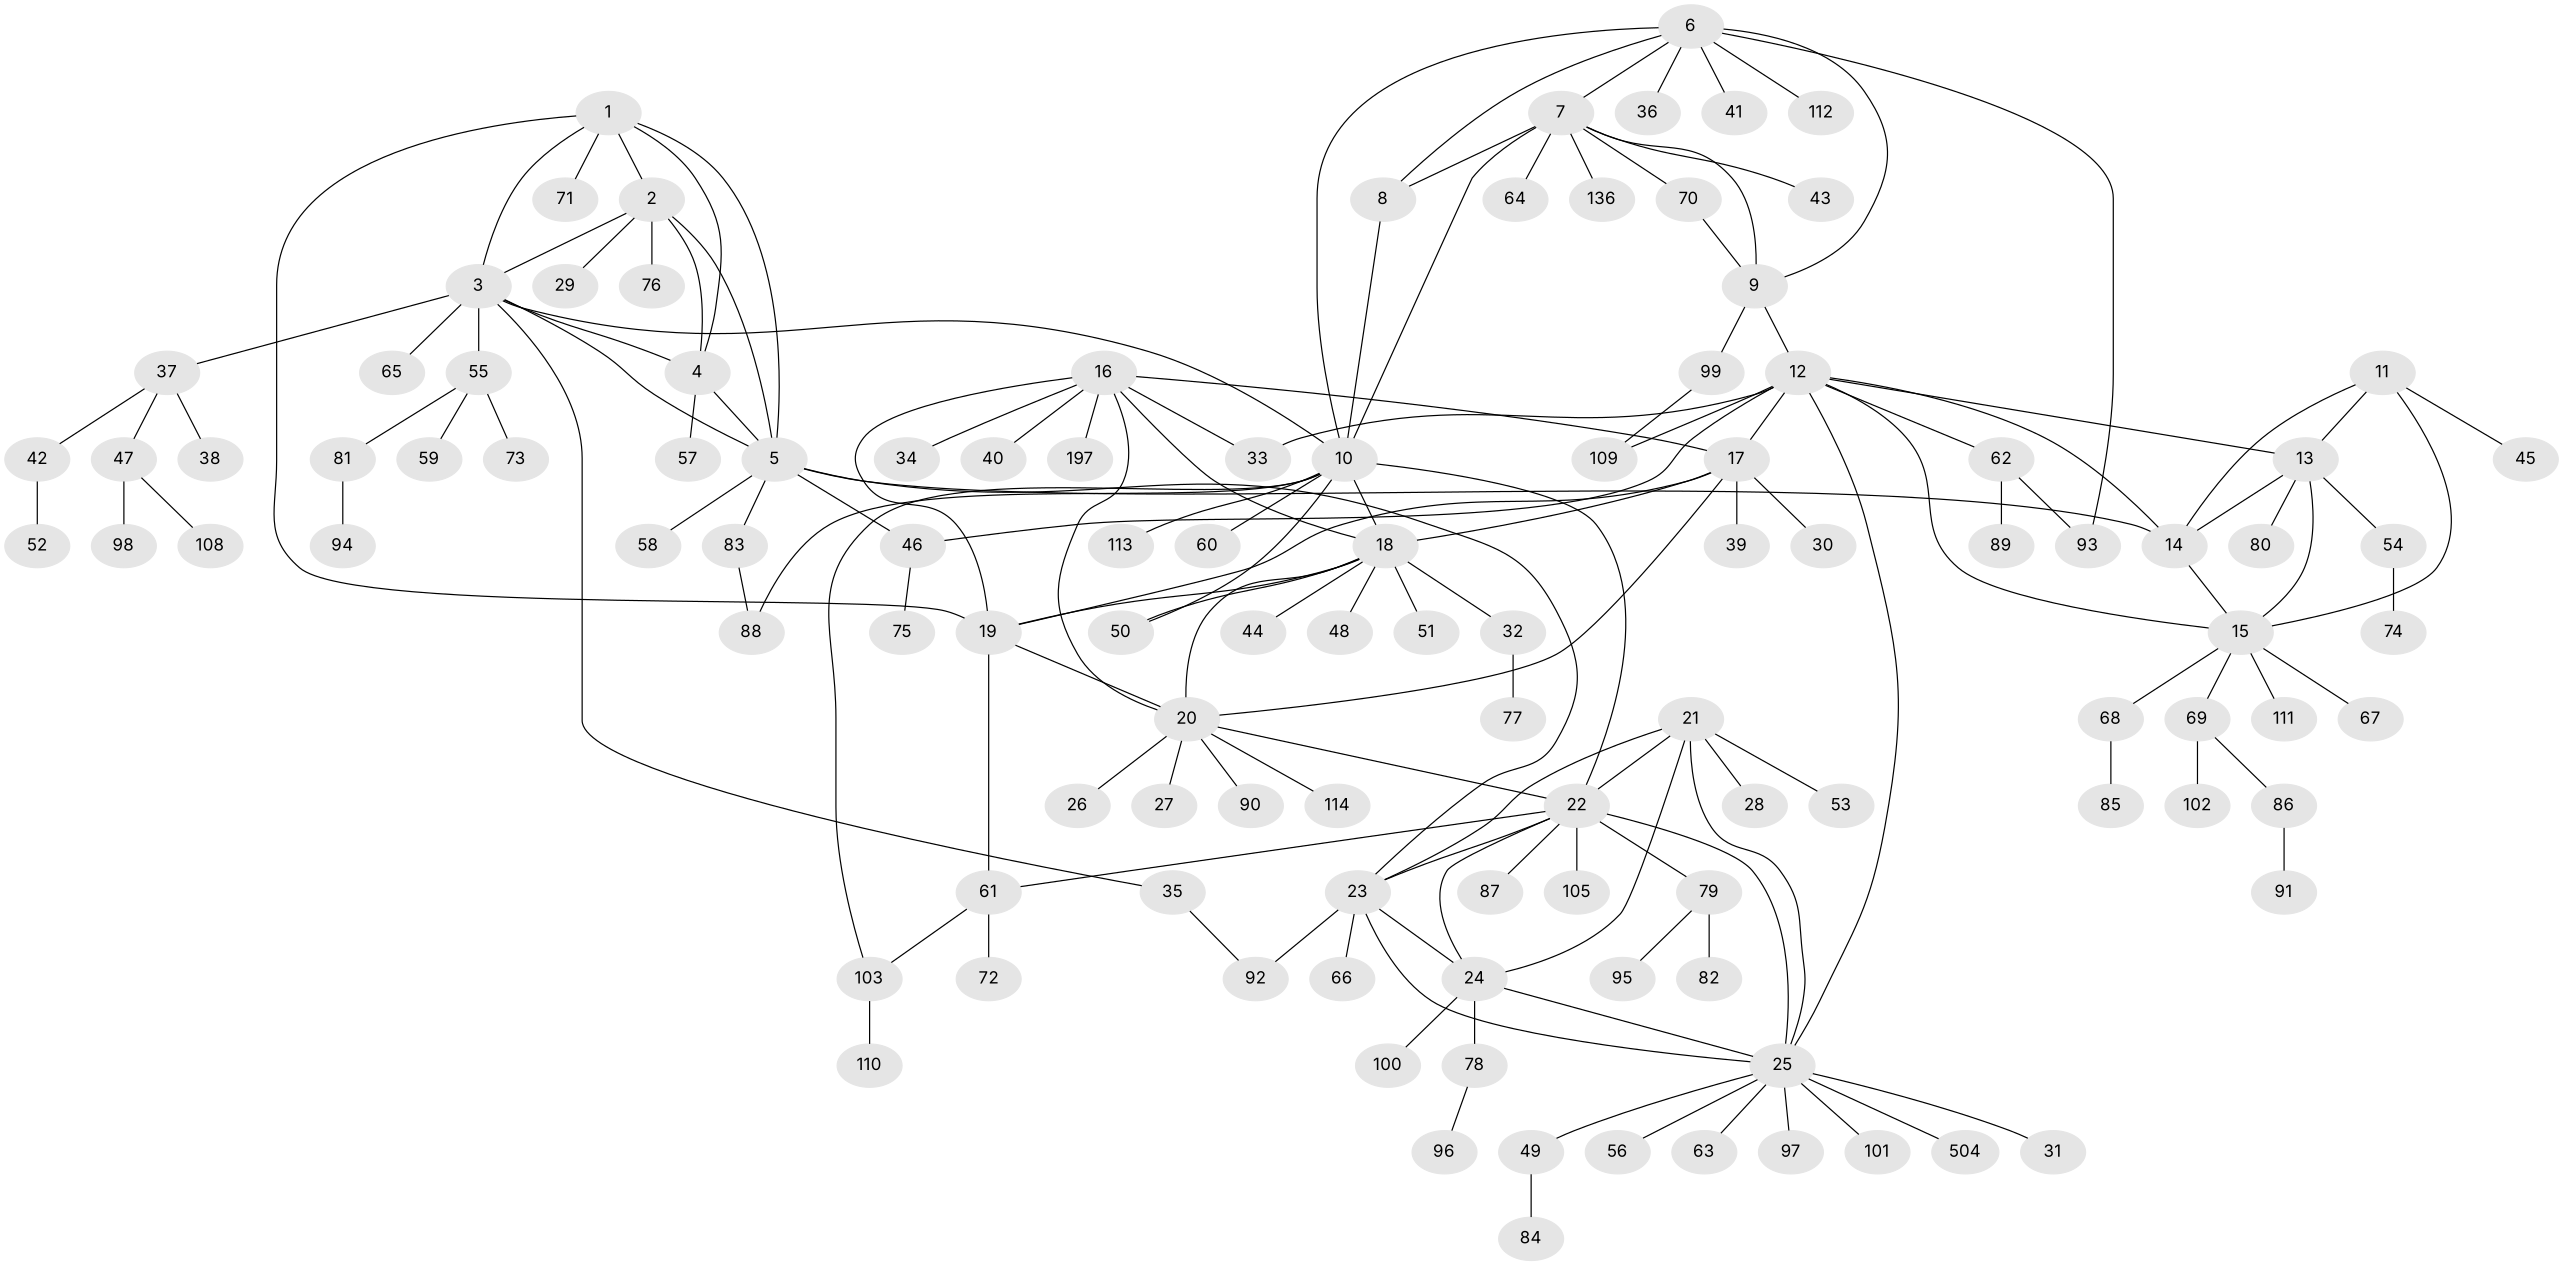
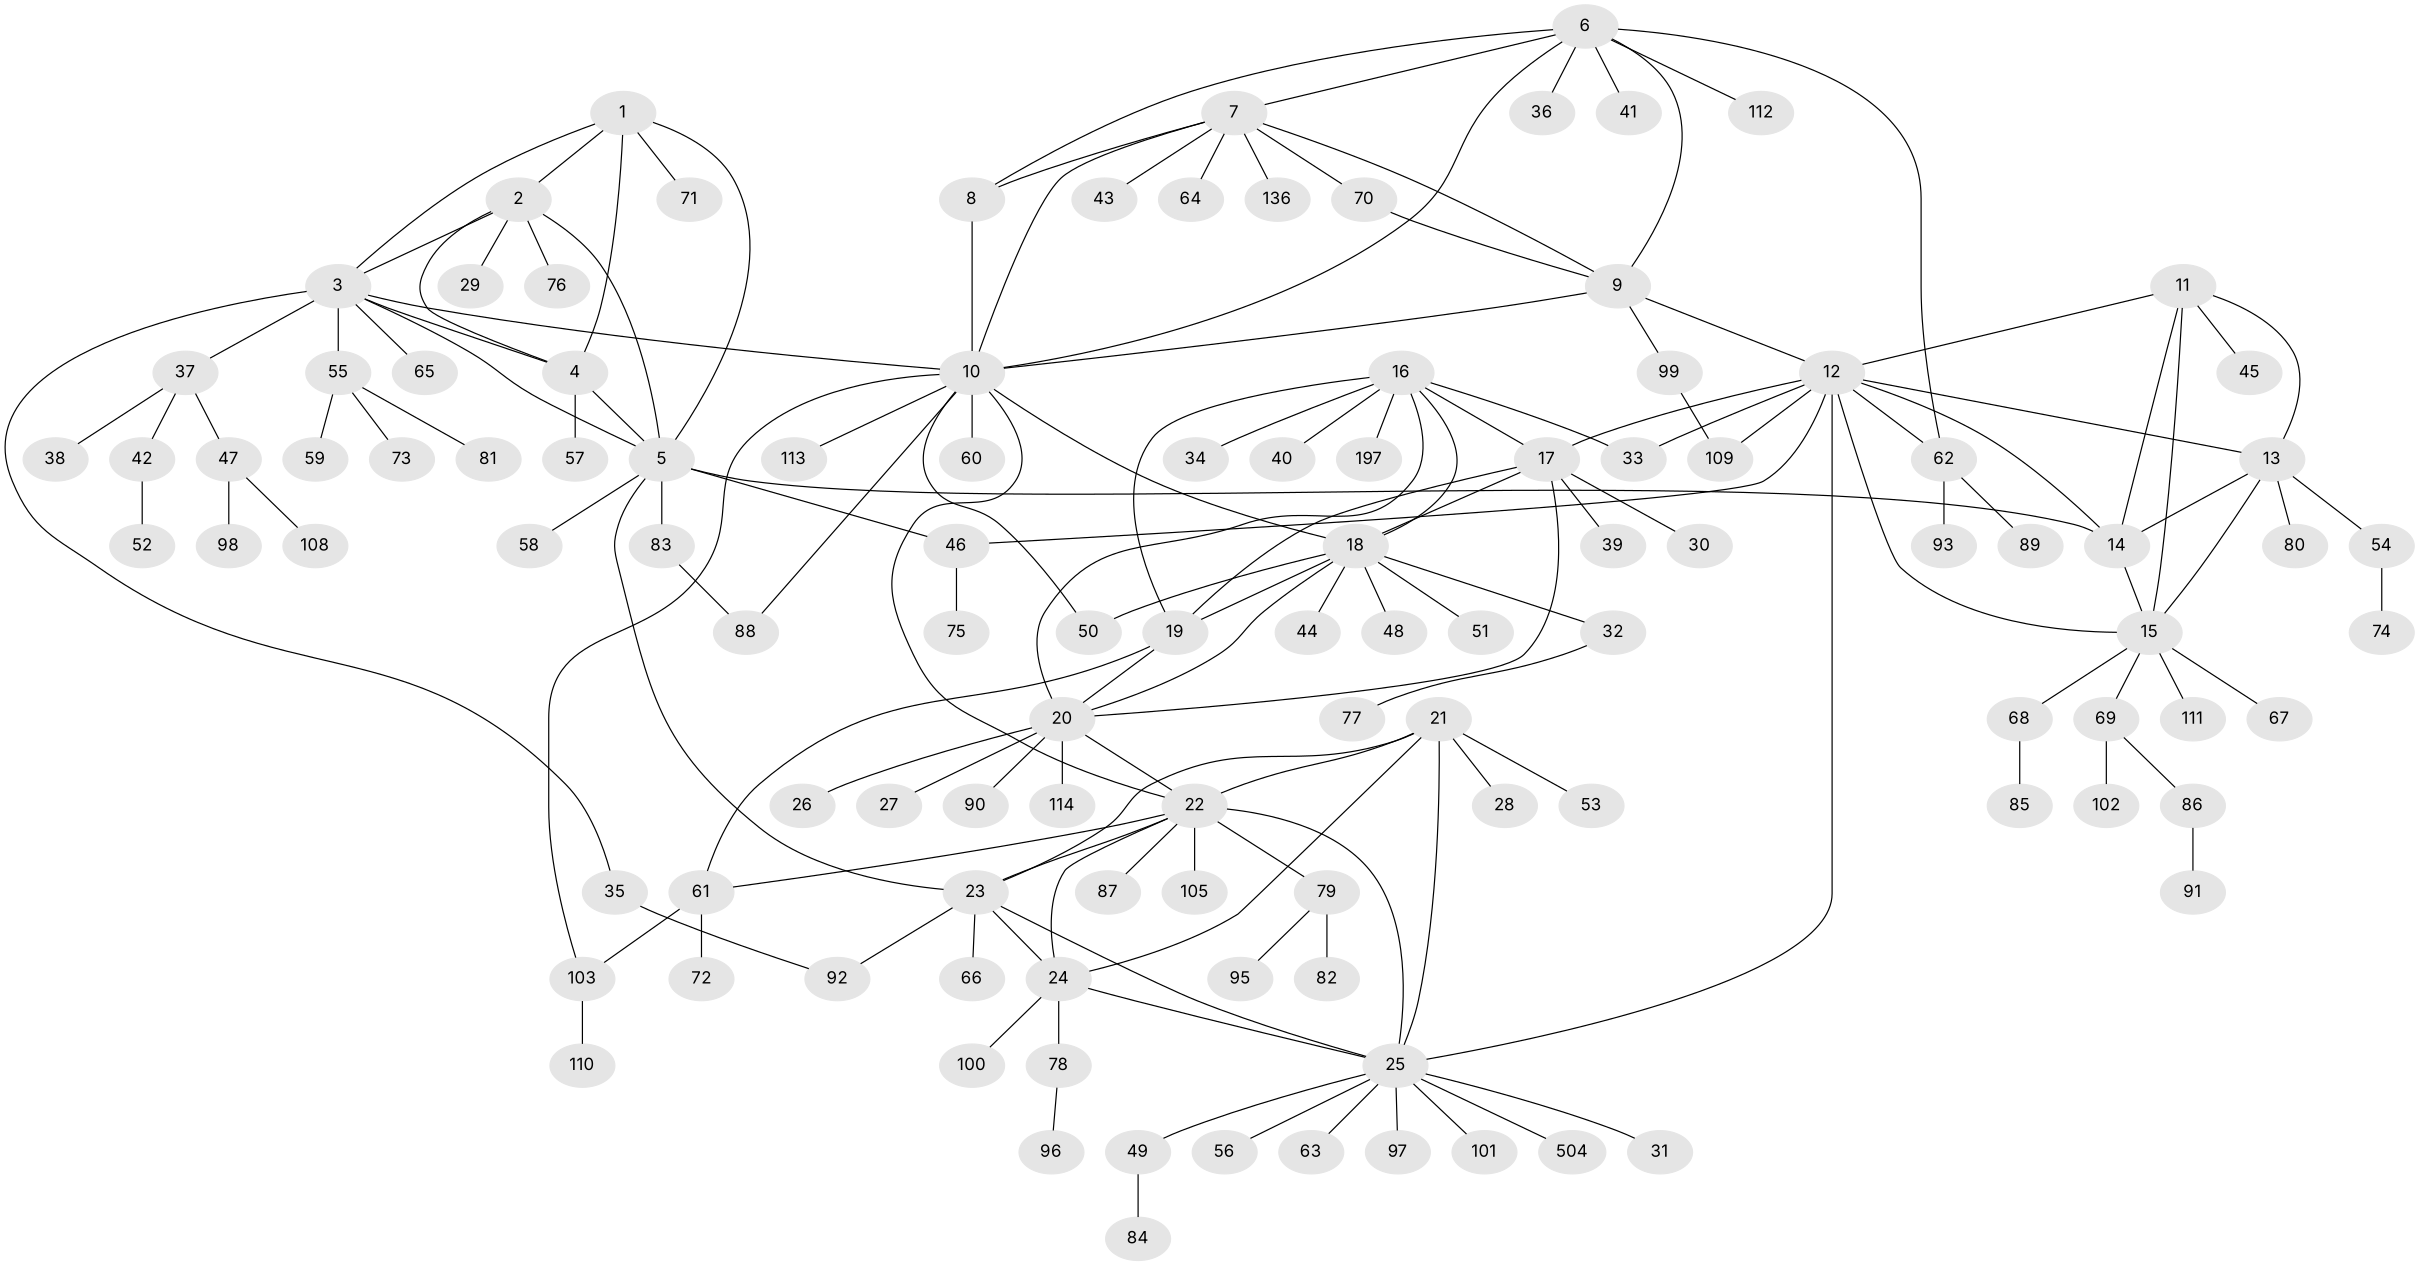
(2083, 154) -> (1899, 135)
none -> (2008, 330)
none -> (1296, 334)
(343, 546) -> none
(302, 569) -> none
